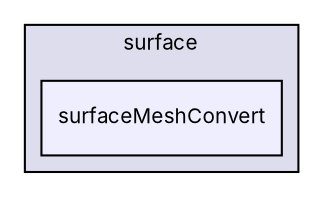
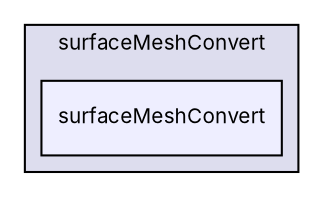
(162, 45) -> (162, 45)
